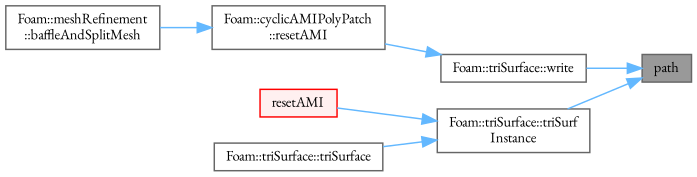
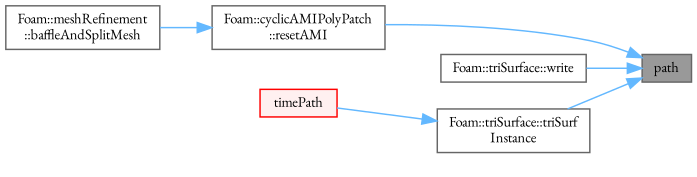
(406, 48) -> (508, 29)
(299, 103) -> (299, 103)
(299, 157) -> none
